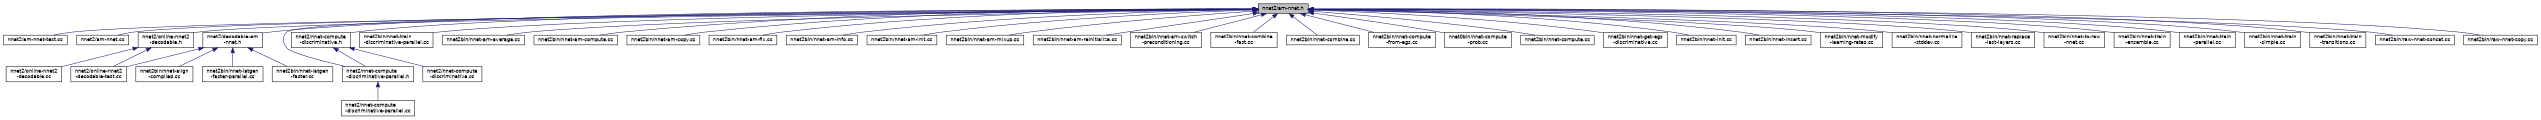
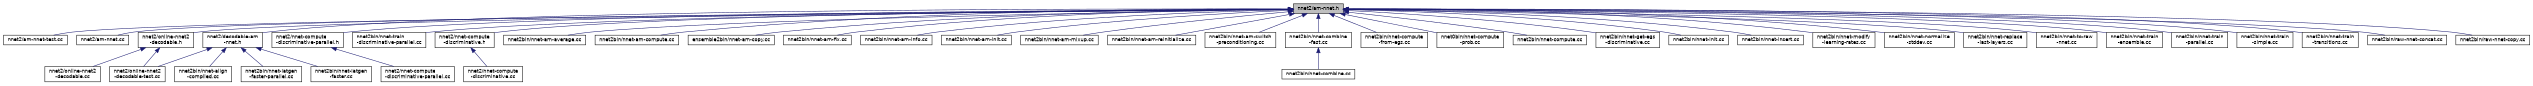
(1305, 26) -> (1318, 61)
(663, 40) -> (731, 40)
(352, 58) -> none
